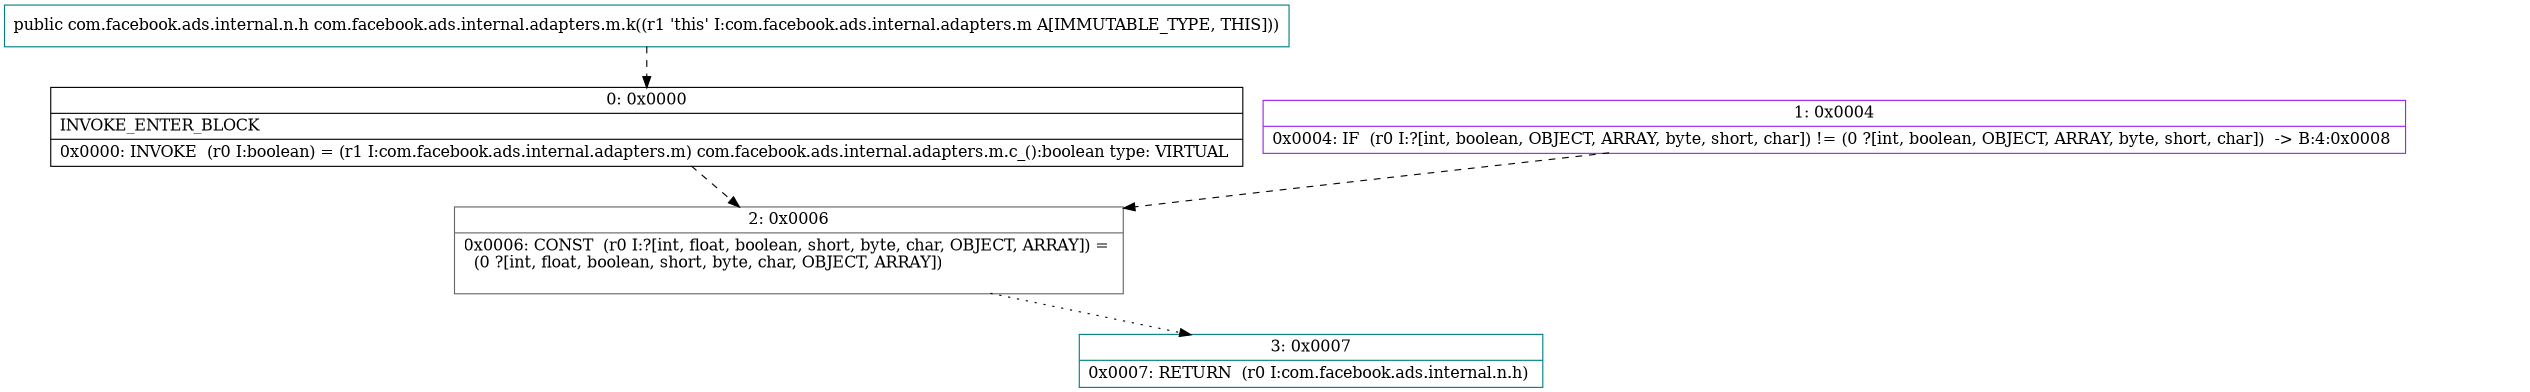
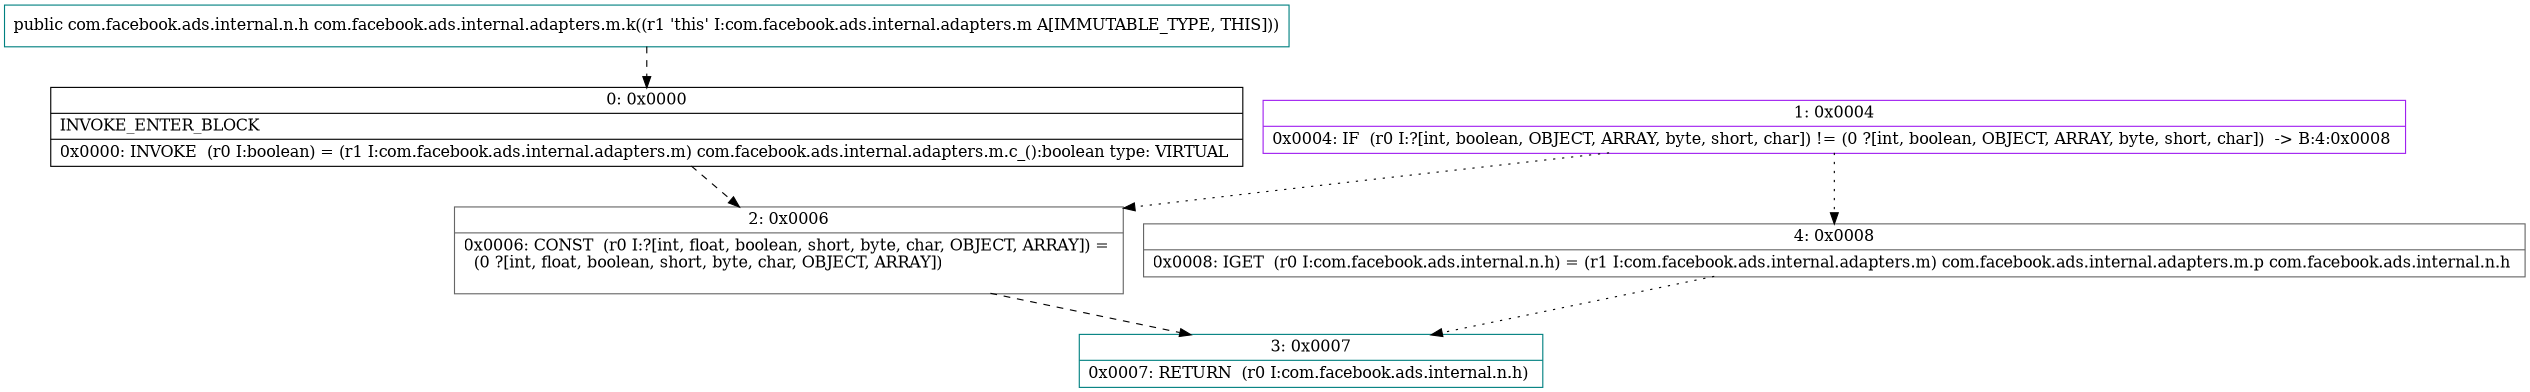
(1372, 179) -> (1372, 179)
none -> (1834, 250)
(1085, 313) -> (1085, 313)
